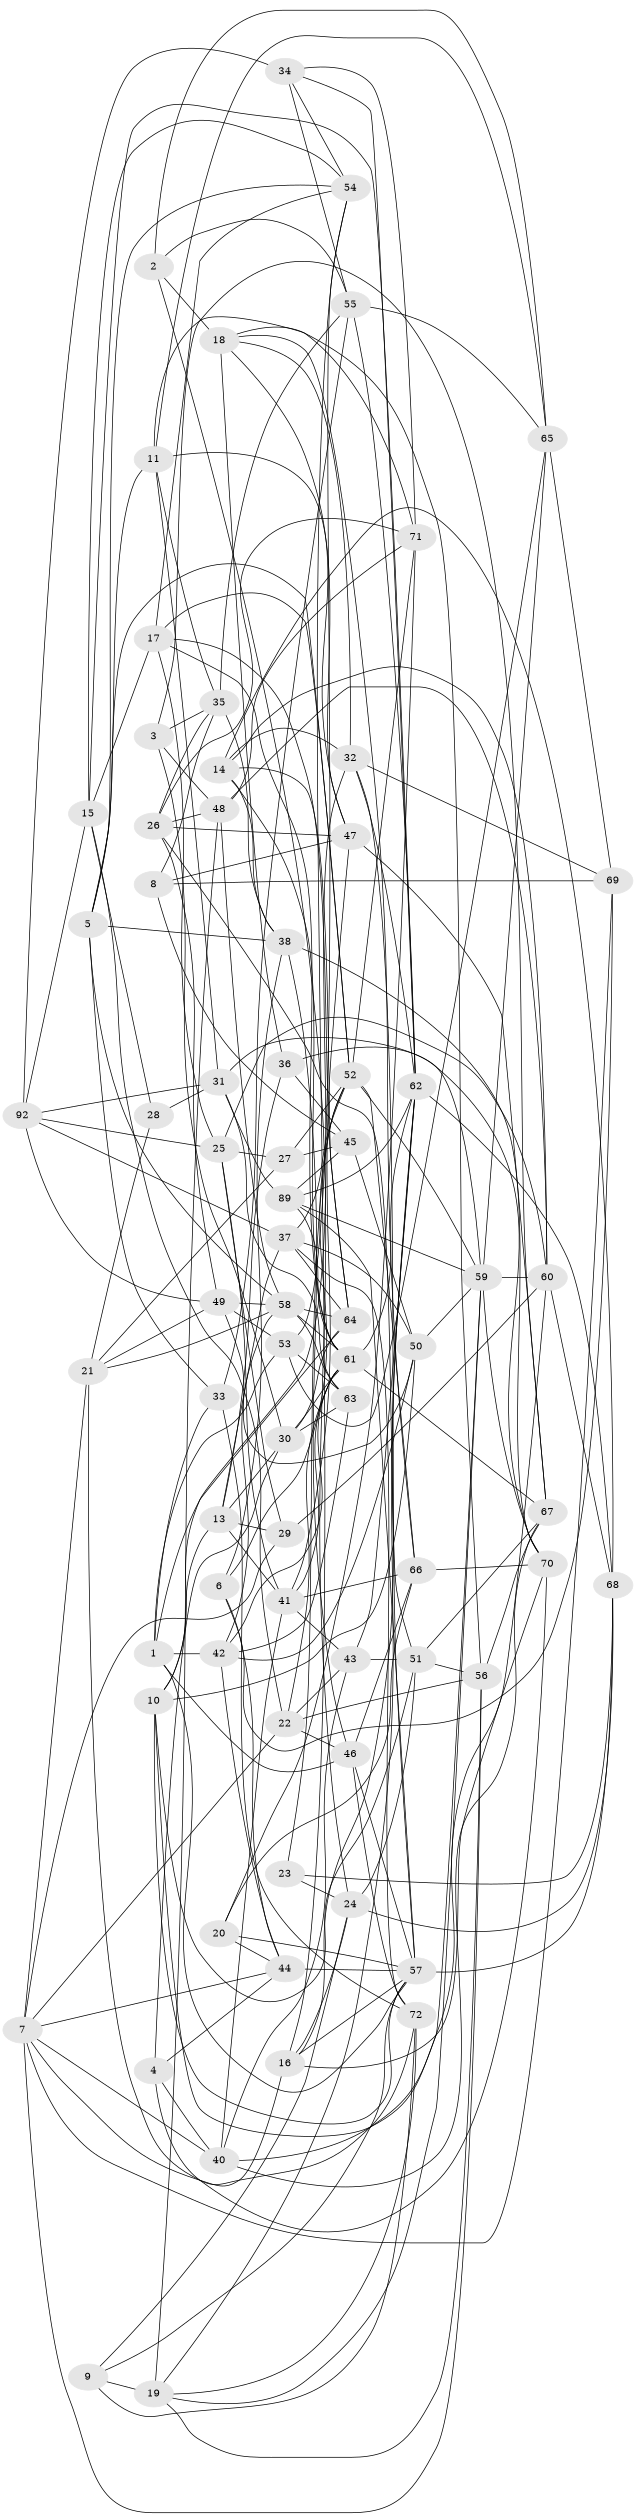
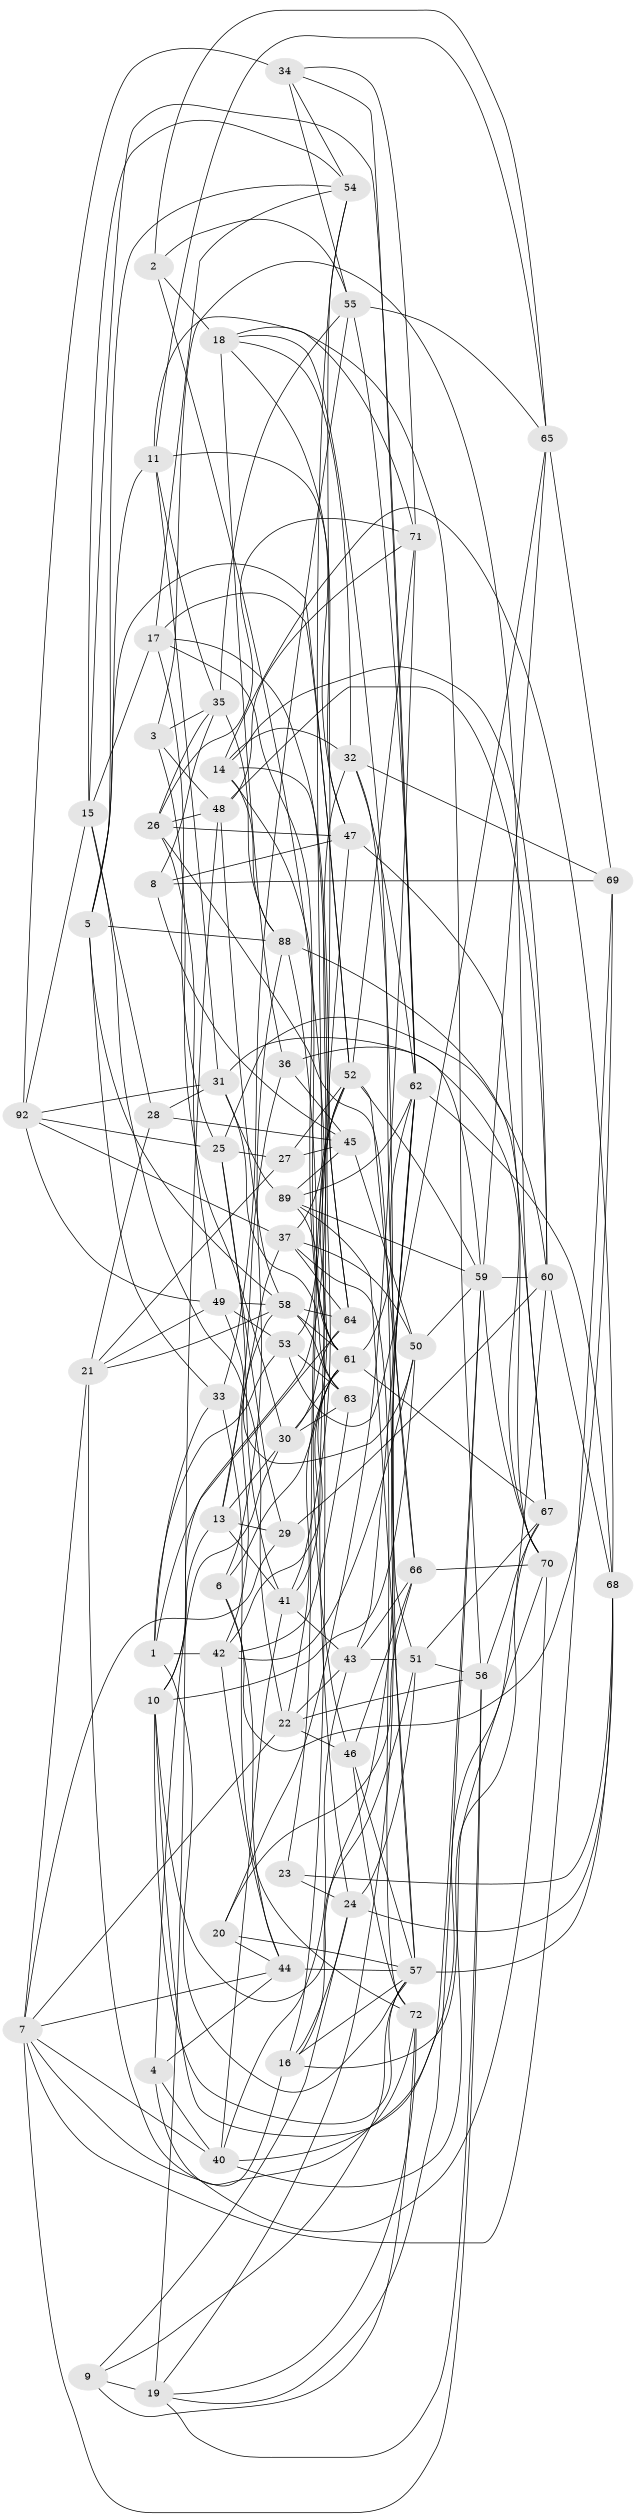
(285, 942) -> (285, 942)
none -> (272, 1132)
(351, 1586) -> (384, 1618)
(224, 1734) -> none
